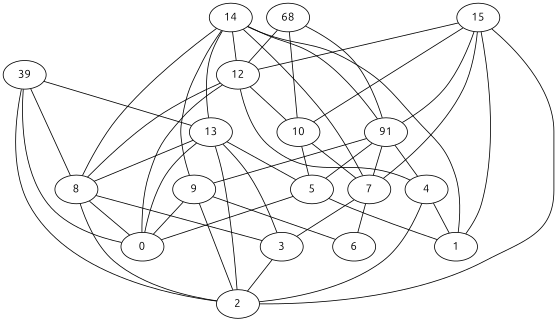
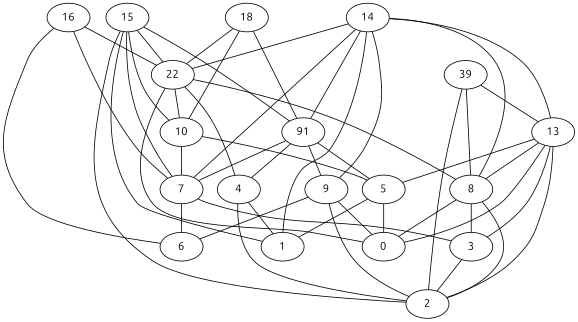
none -> (69, 18)
(288, 18) -> (247, 18)
(238, 75) -> (173, 75)
(39, 189) -> none
